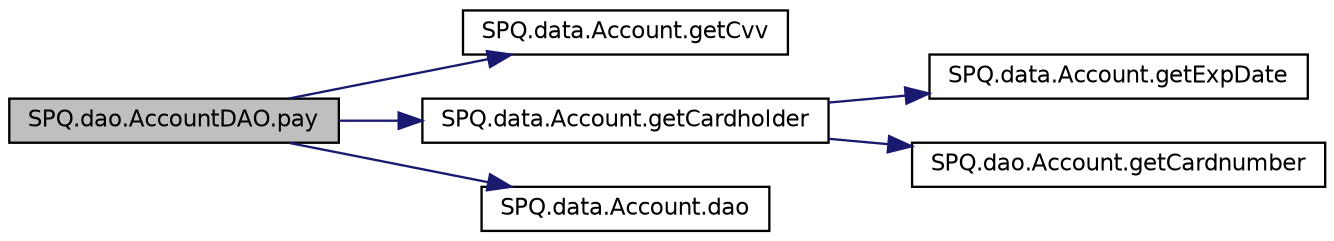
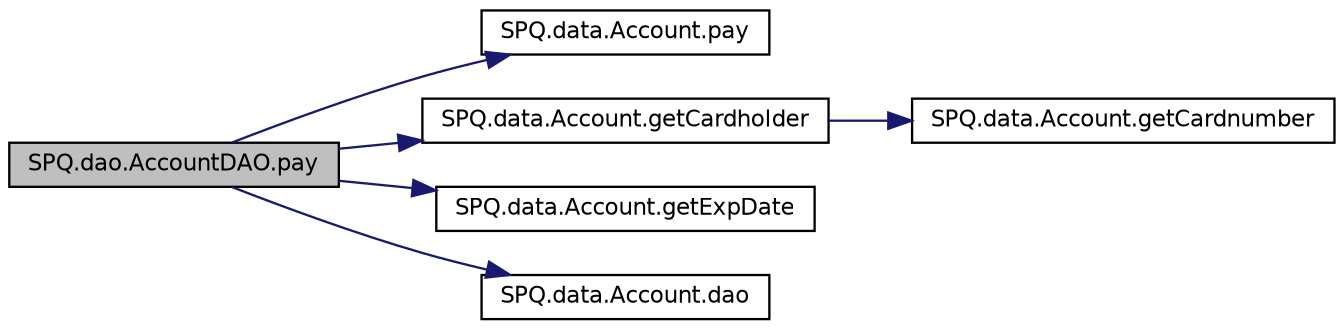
(625, 32) -> (625, 32)
(867, 99) -> (376, 184)
(1119, 165) -> (1123, 121)
